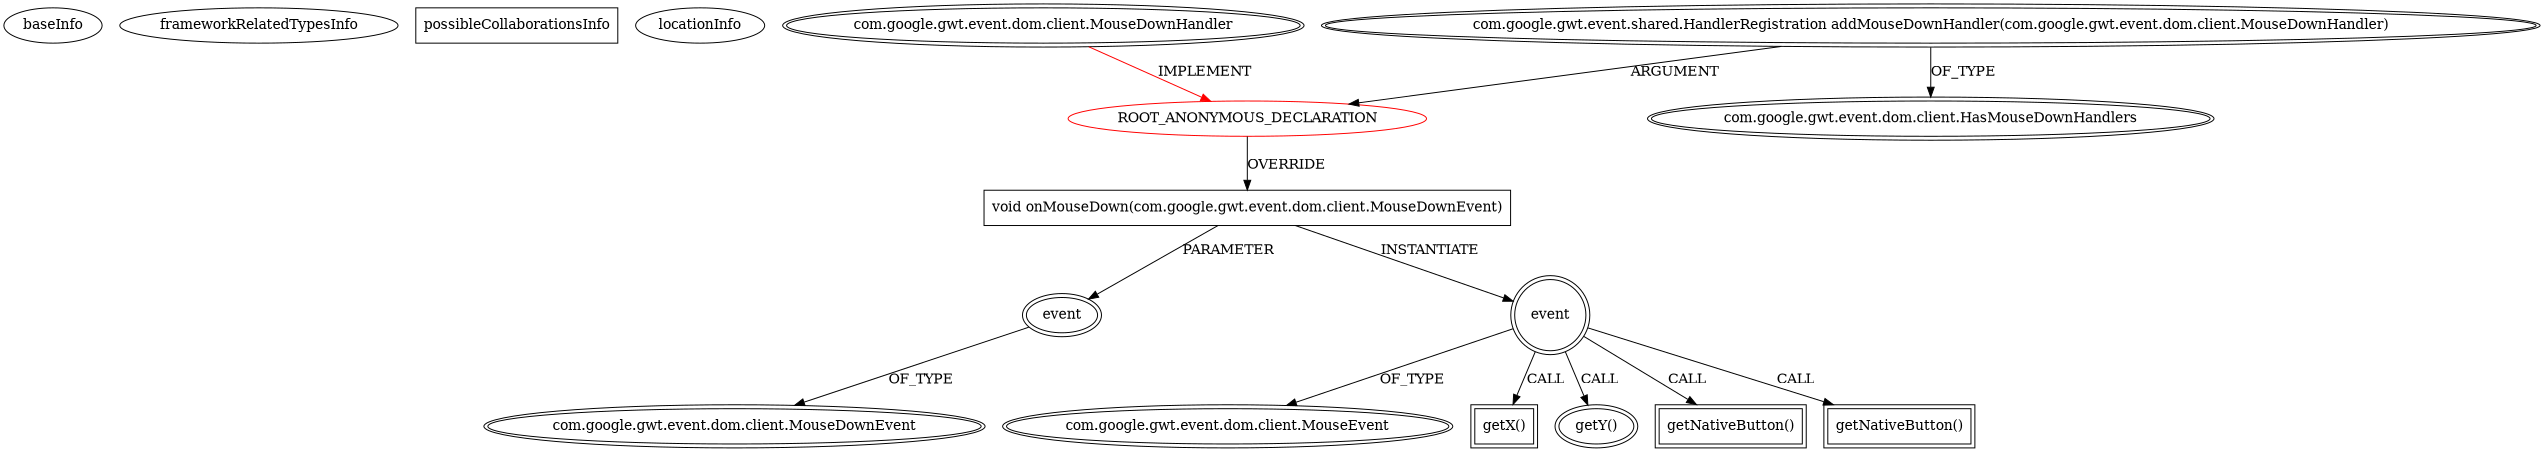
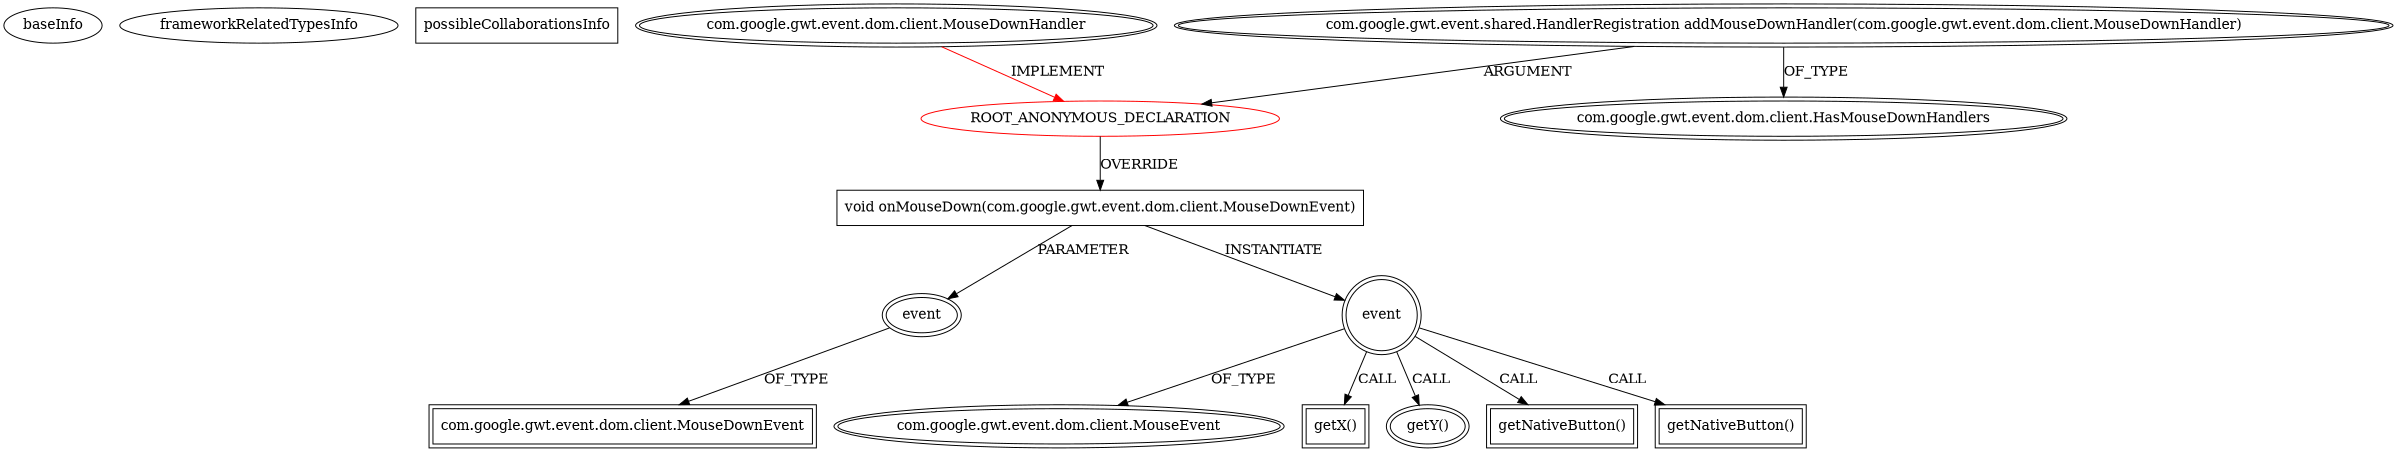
(700, 25) -> none
(734, 426) -> (623, 426)
